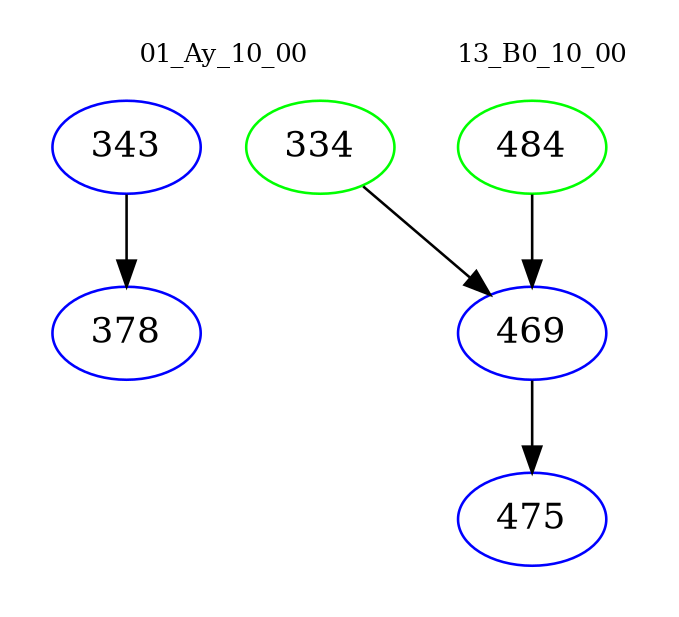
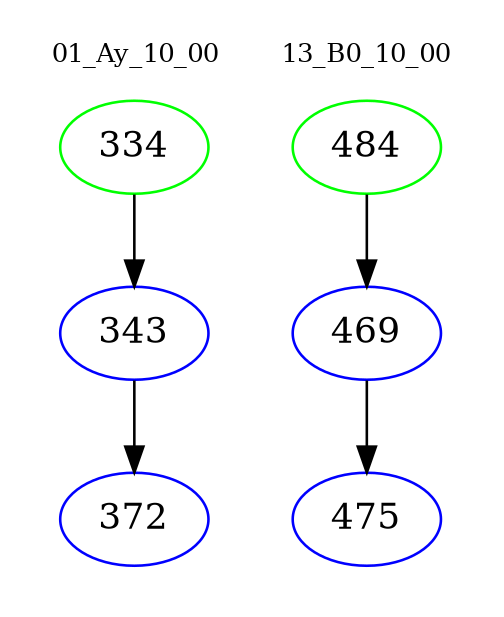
(398, 216) -> (134, 228)
(127, 333) -> (134, 519)
